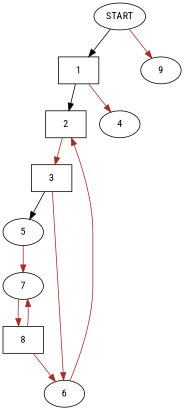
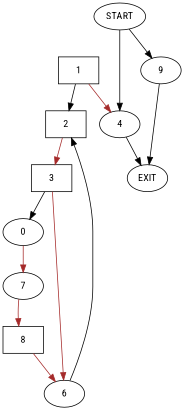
(102, 40) -> (120, 67)
(138, 41) -> (138, 41)
none -> (147, 178)
(23, 232) -> (23, 232)
(93, 263) -> (93, 263)
(28, 316) -> none
